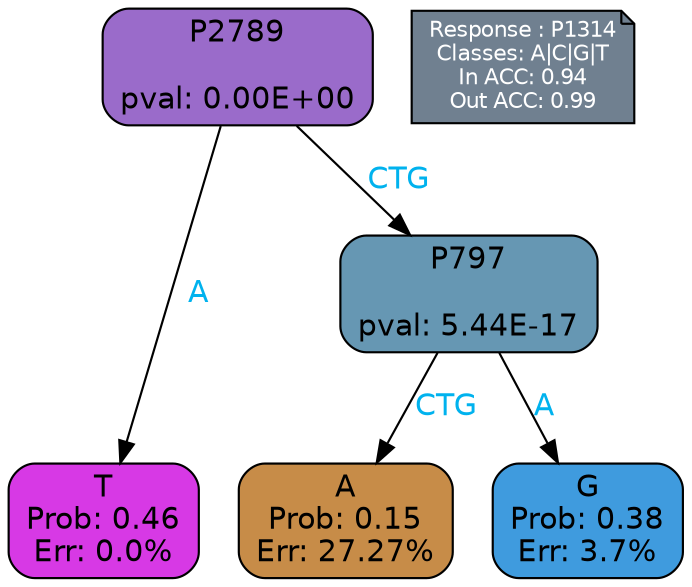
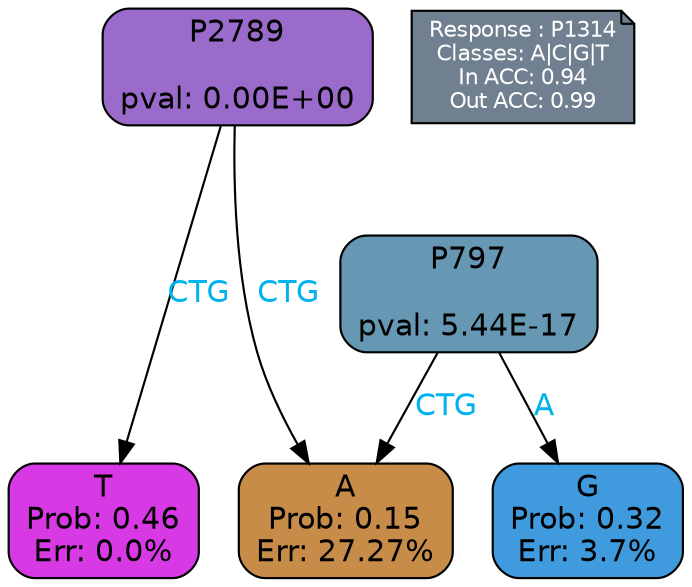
(345, 173) -> (244, 290)
(199, 294) -> (199, 294)
(588, 521) -> (588, 521)
